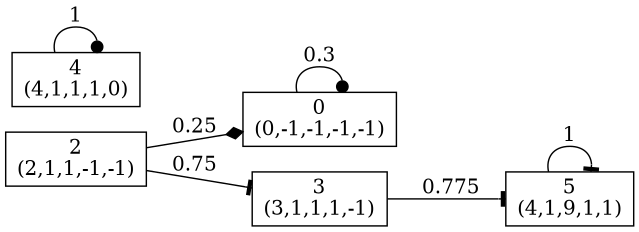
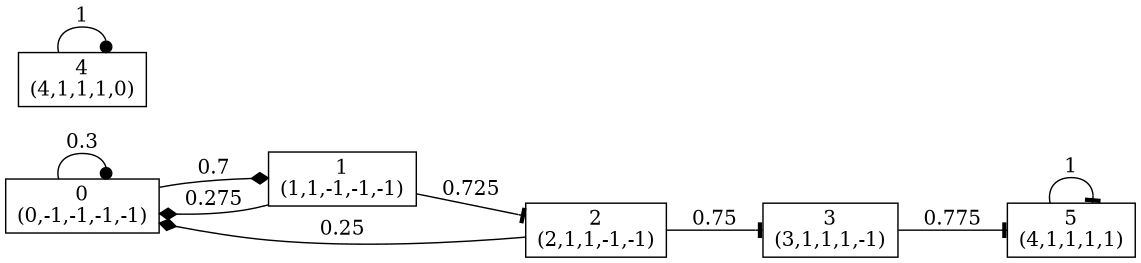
none -> (342, 179)
(570, 199) -> (1071, 230)
